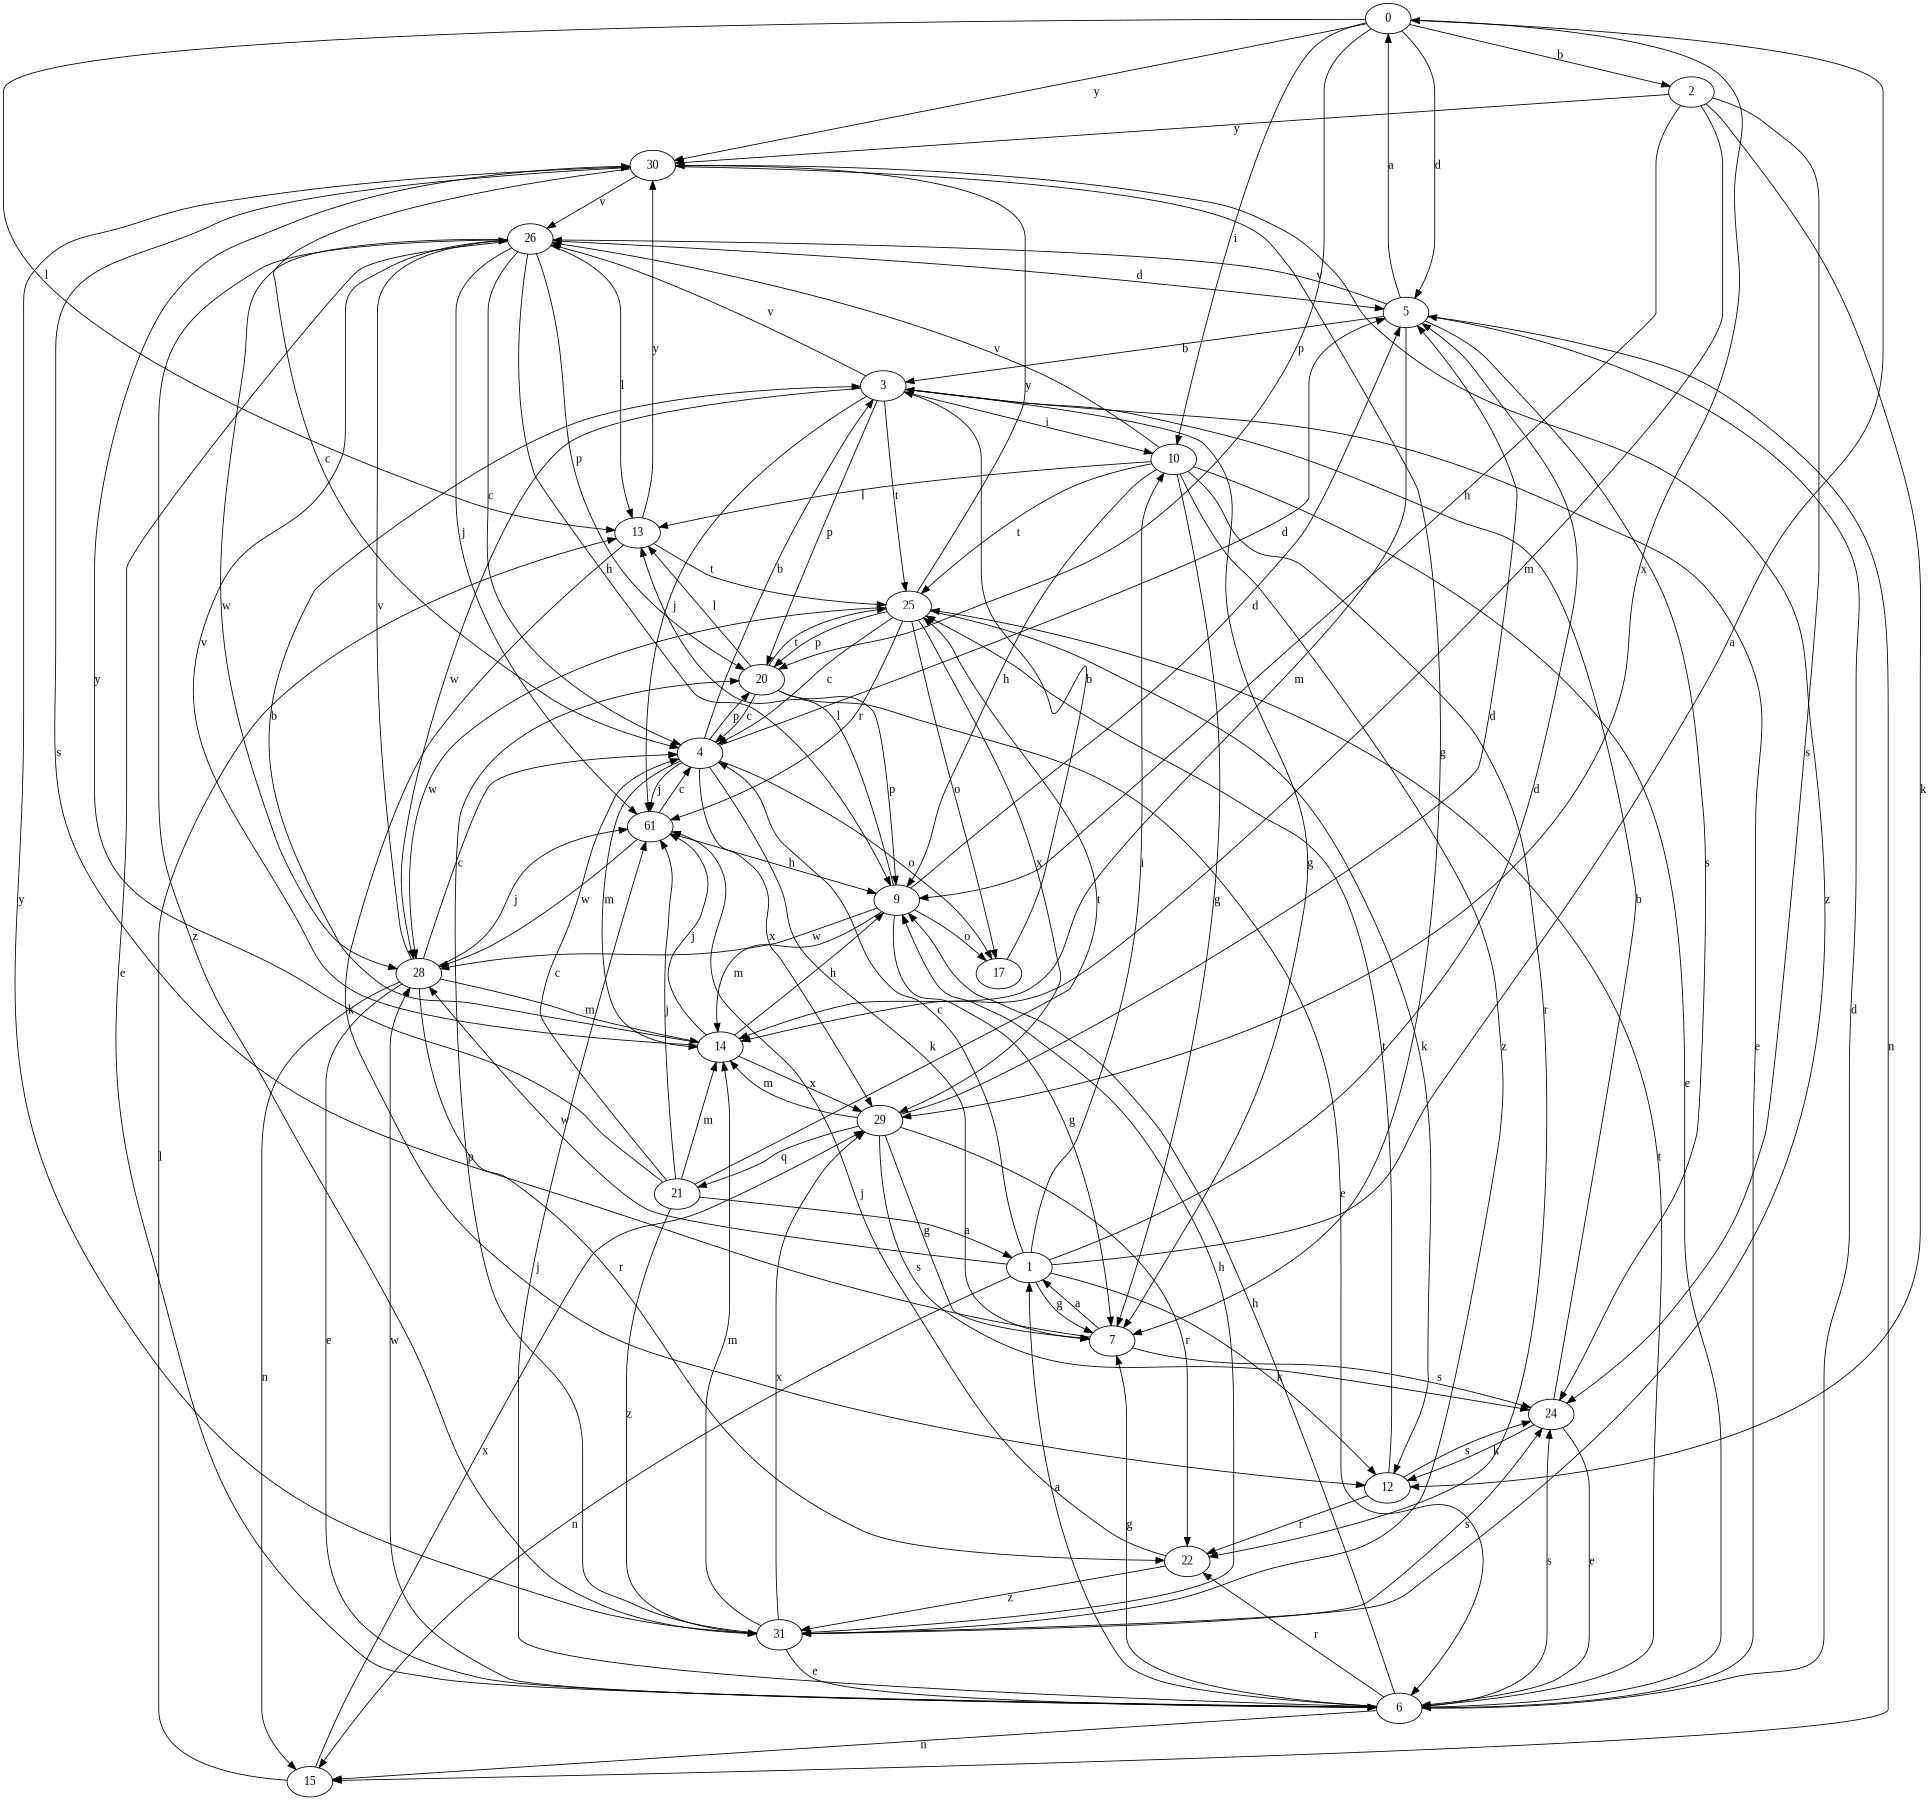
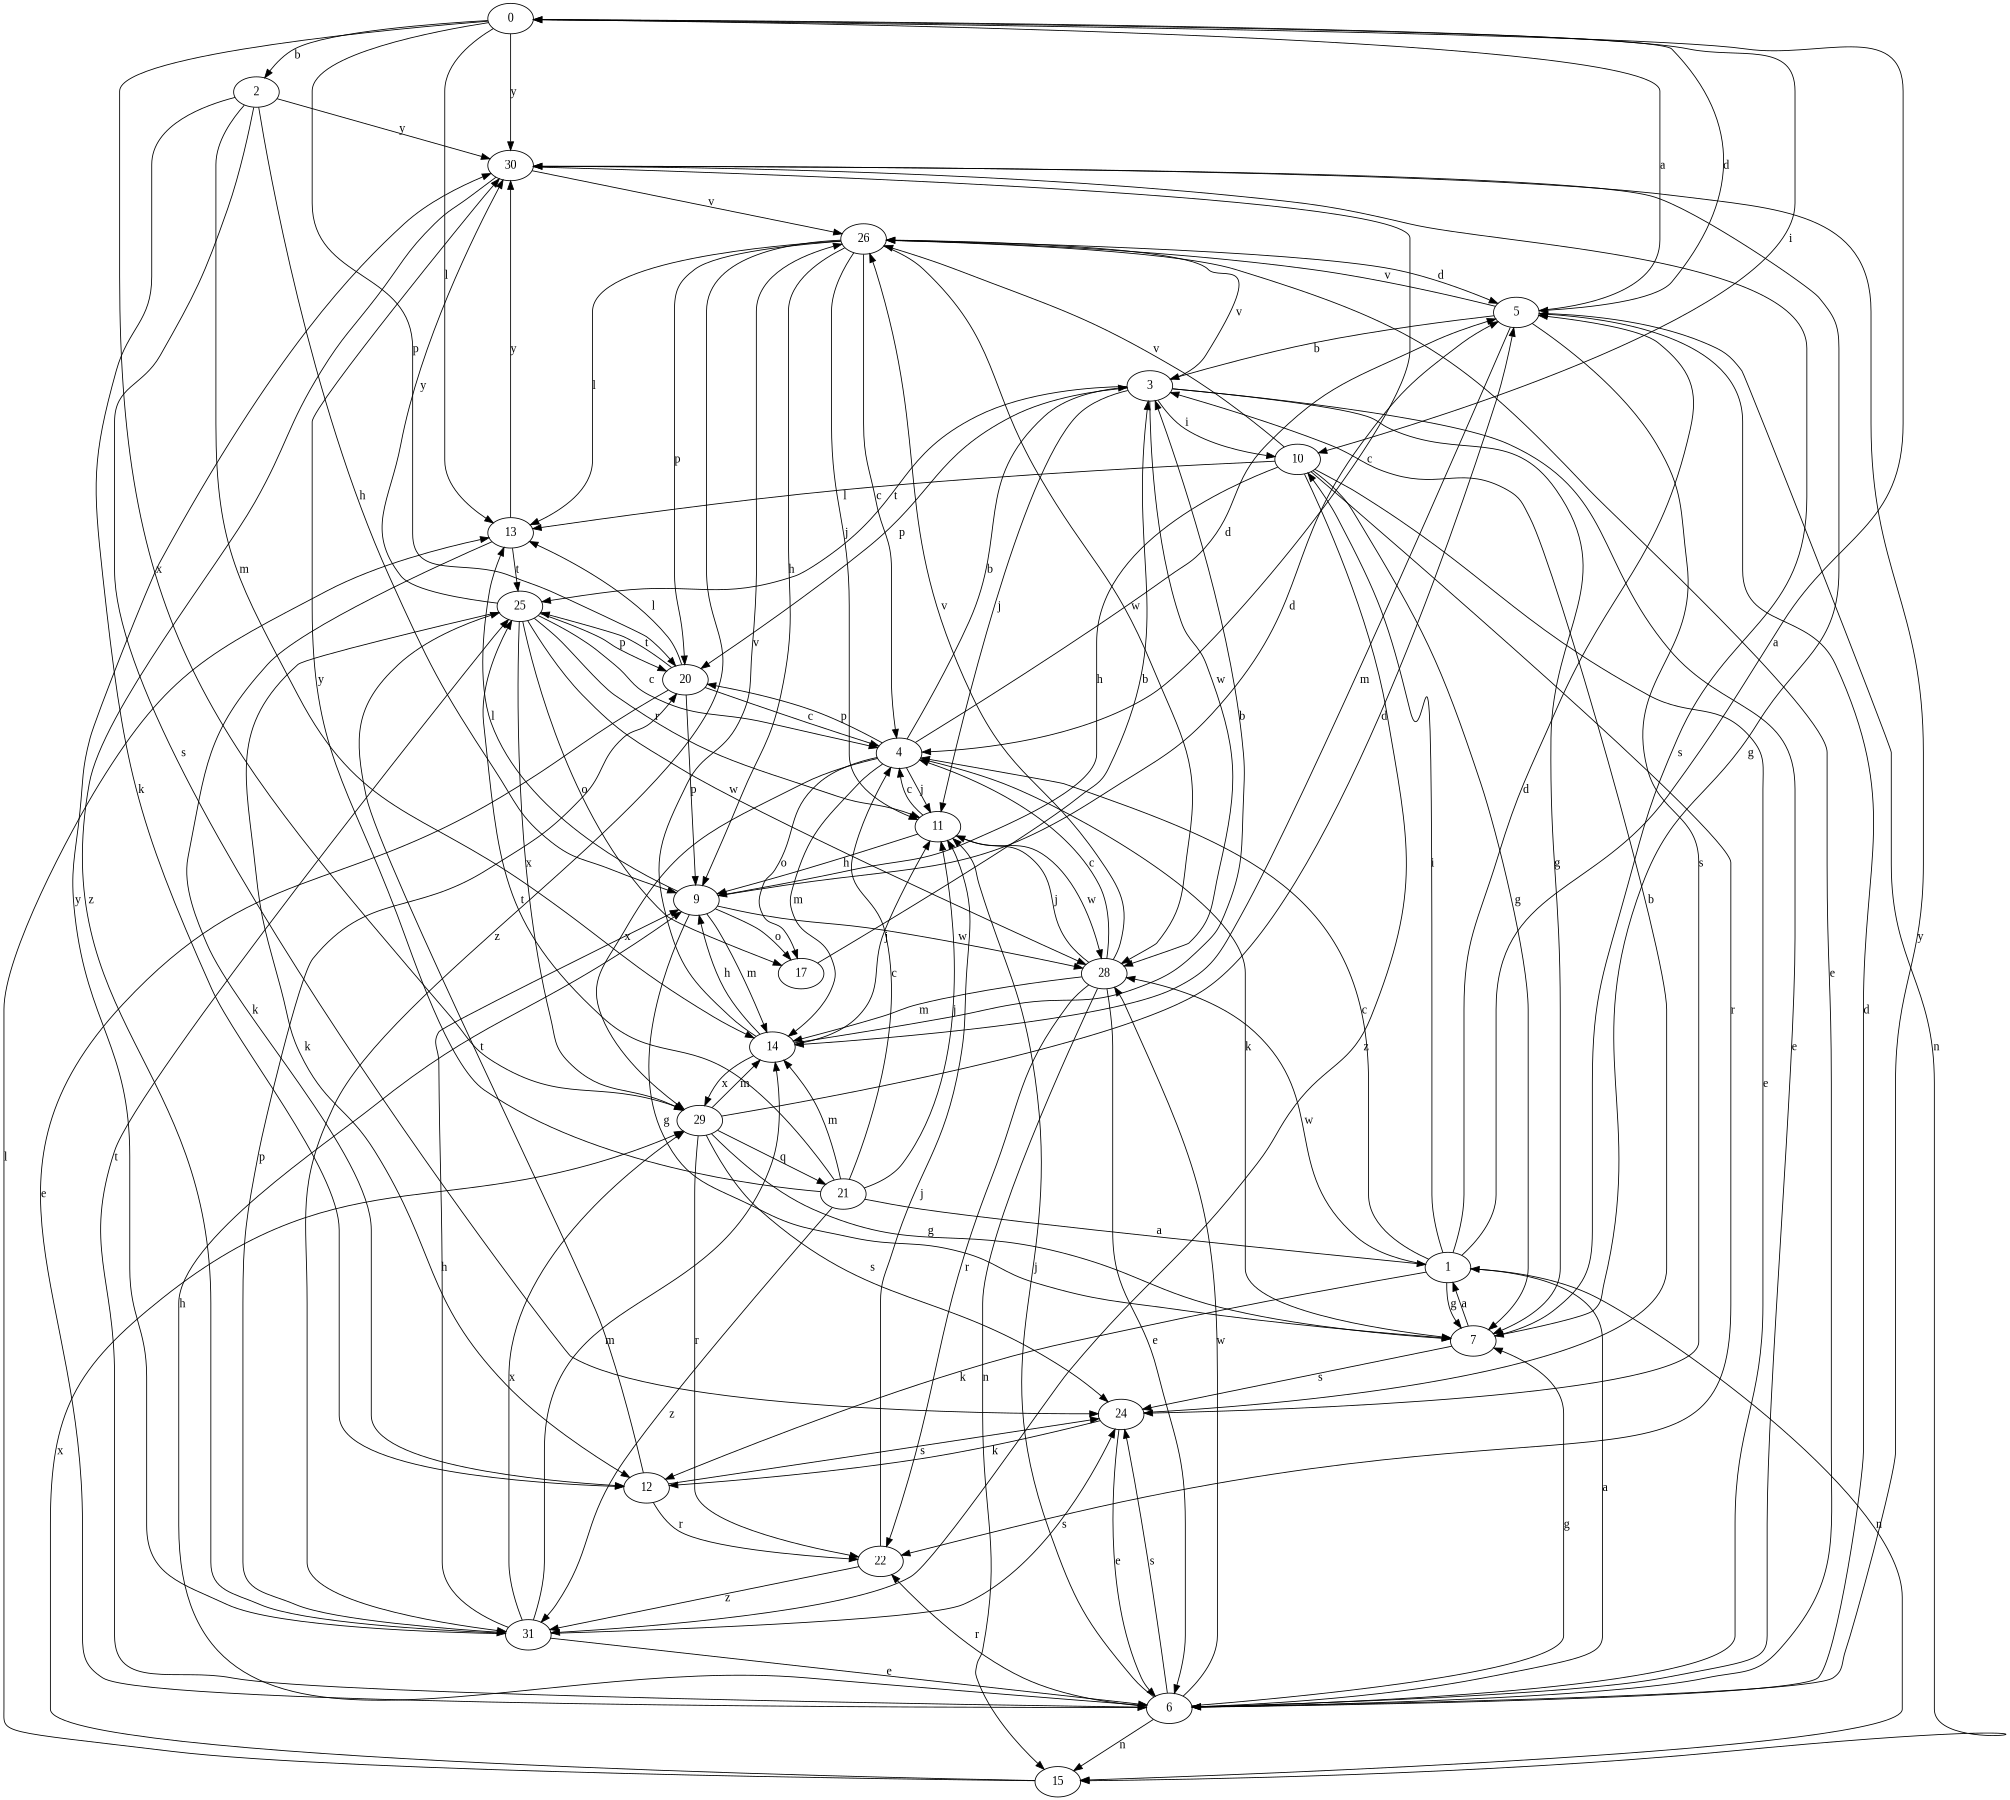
(1031, 509) -> none
none -> (1908, 626)
(650, 827) -> (938, 827)
